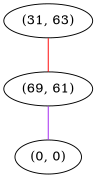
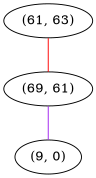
(48, 21) -> (48, 21)
(48, 157) -> (48, 157)
